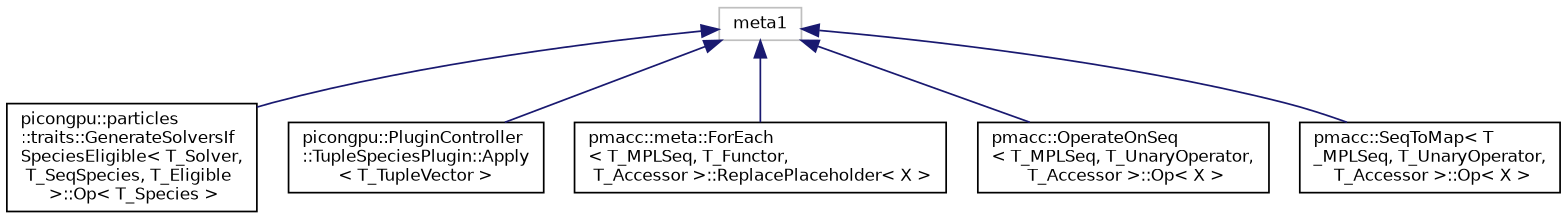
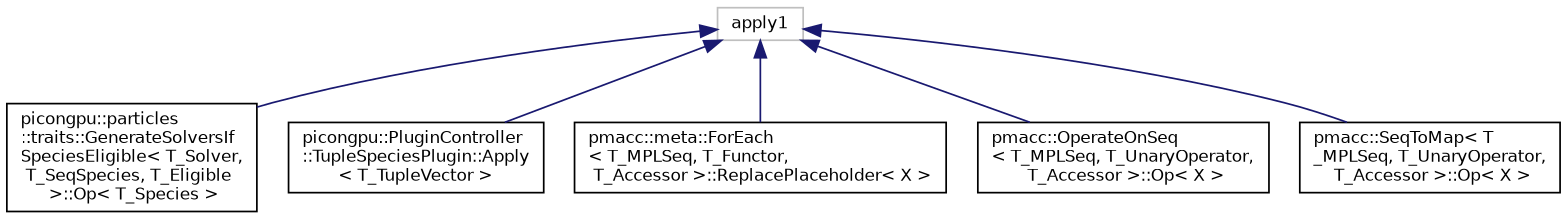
(760, 24) -> (760, 24)
